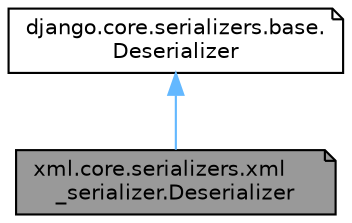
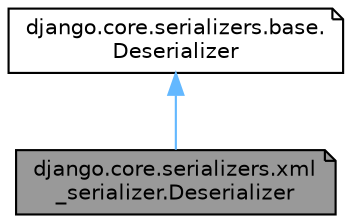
(176, 182) -> (176, 182)
